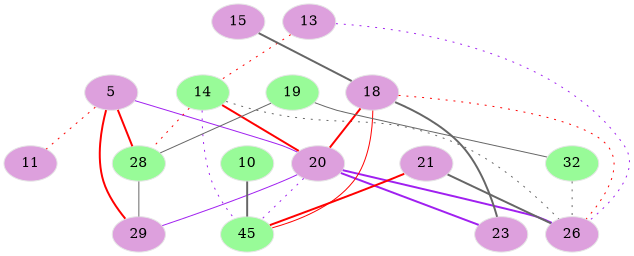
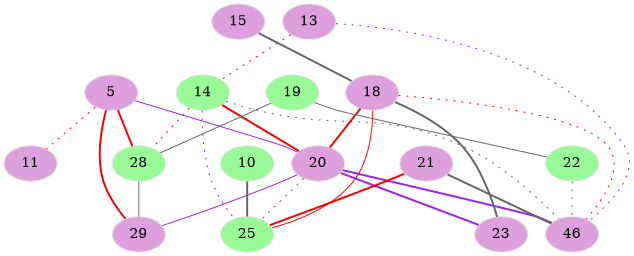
(572, 163) -> (572, 163)
(247, 234) -> (247, 234)
(572, 234) -> (572, 234)
